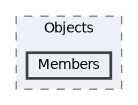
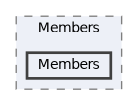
(69, 29) -> (69, 29)
